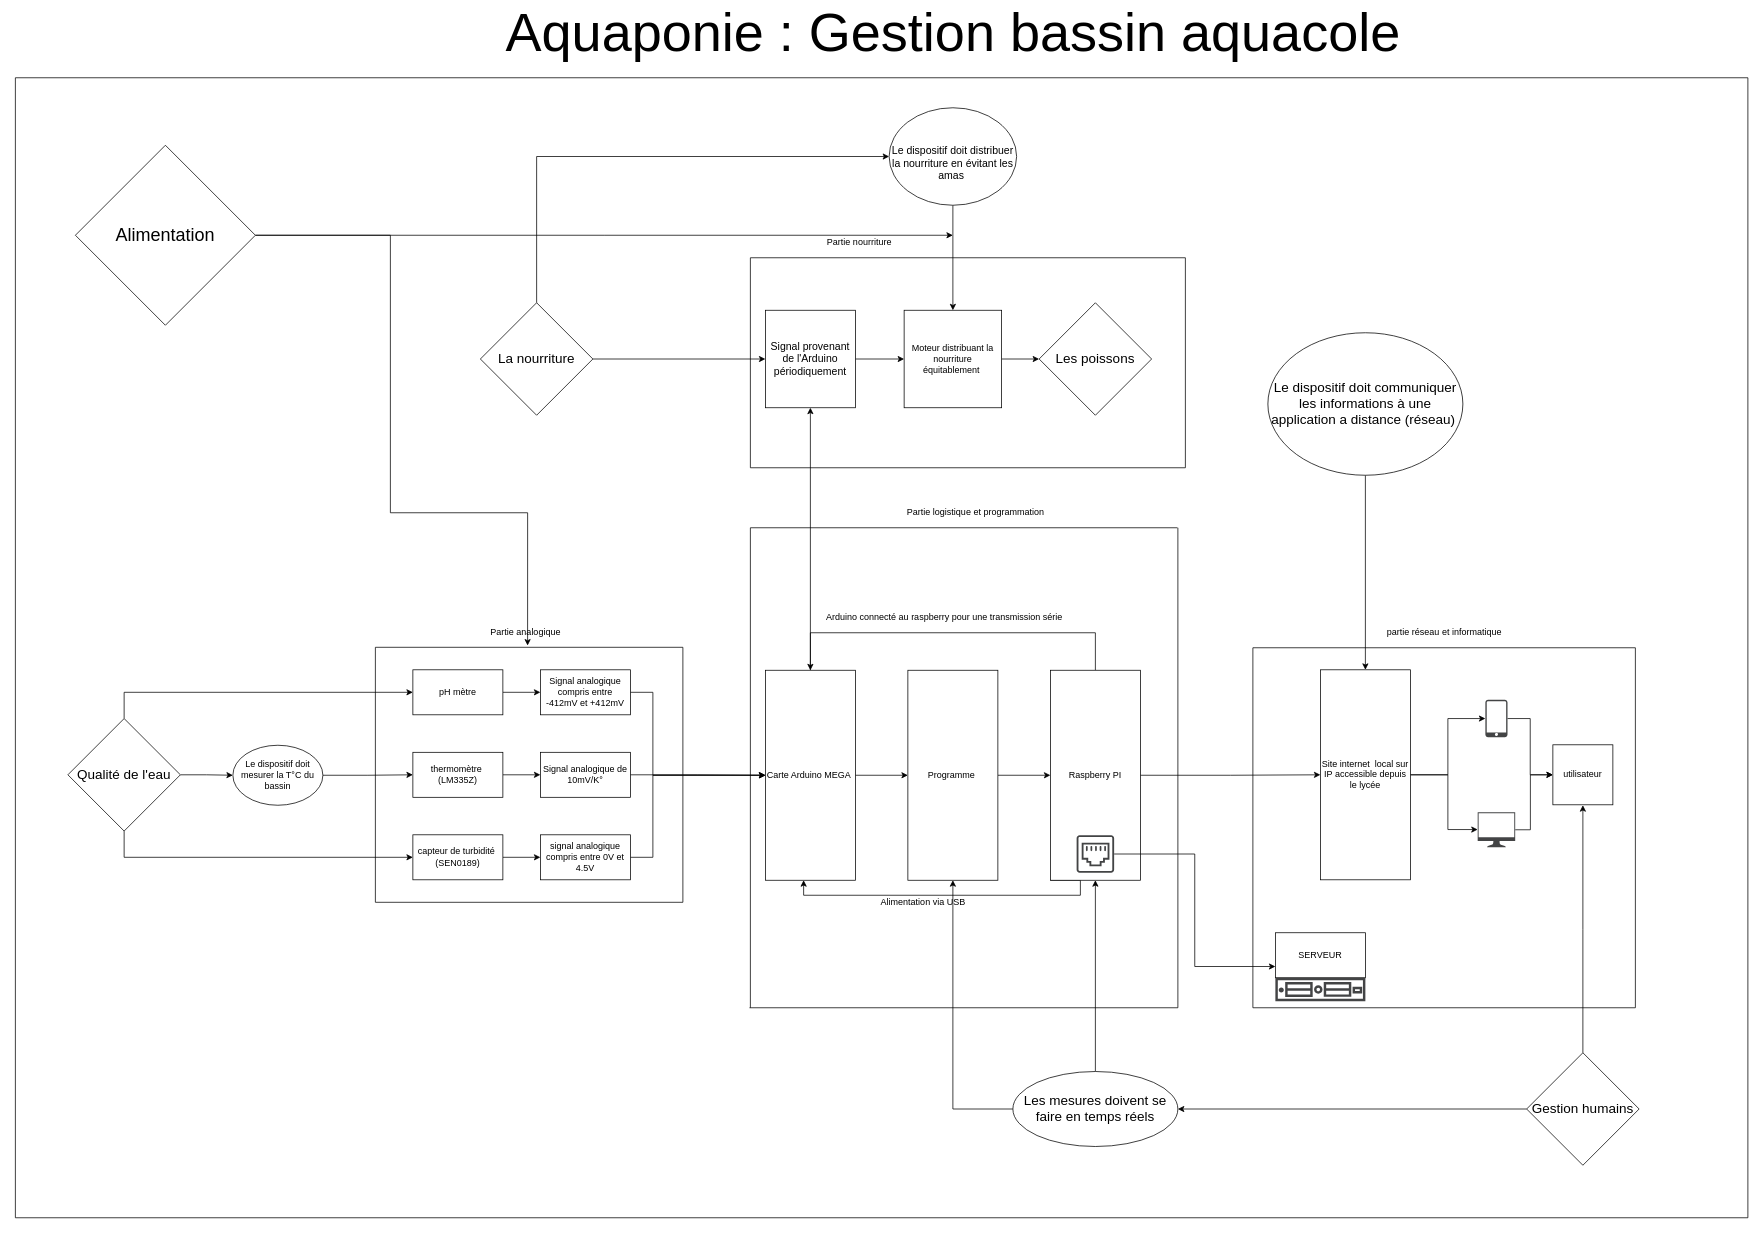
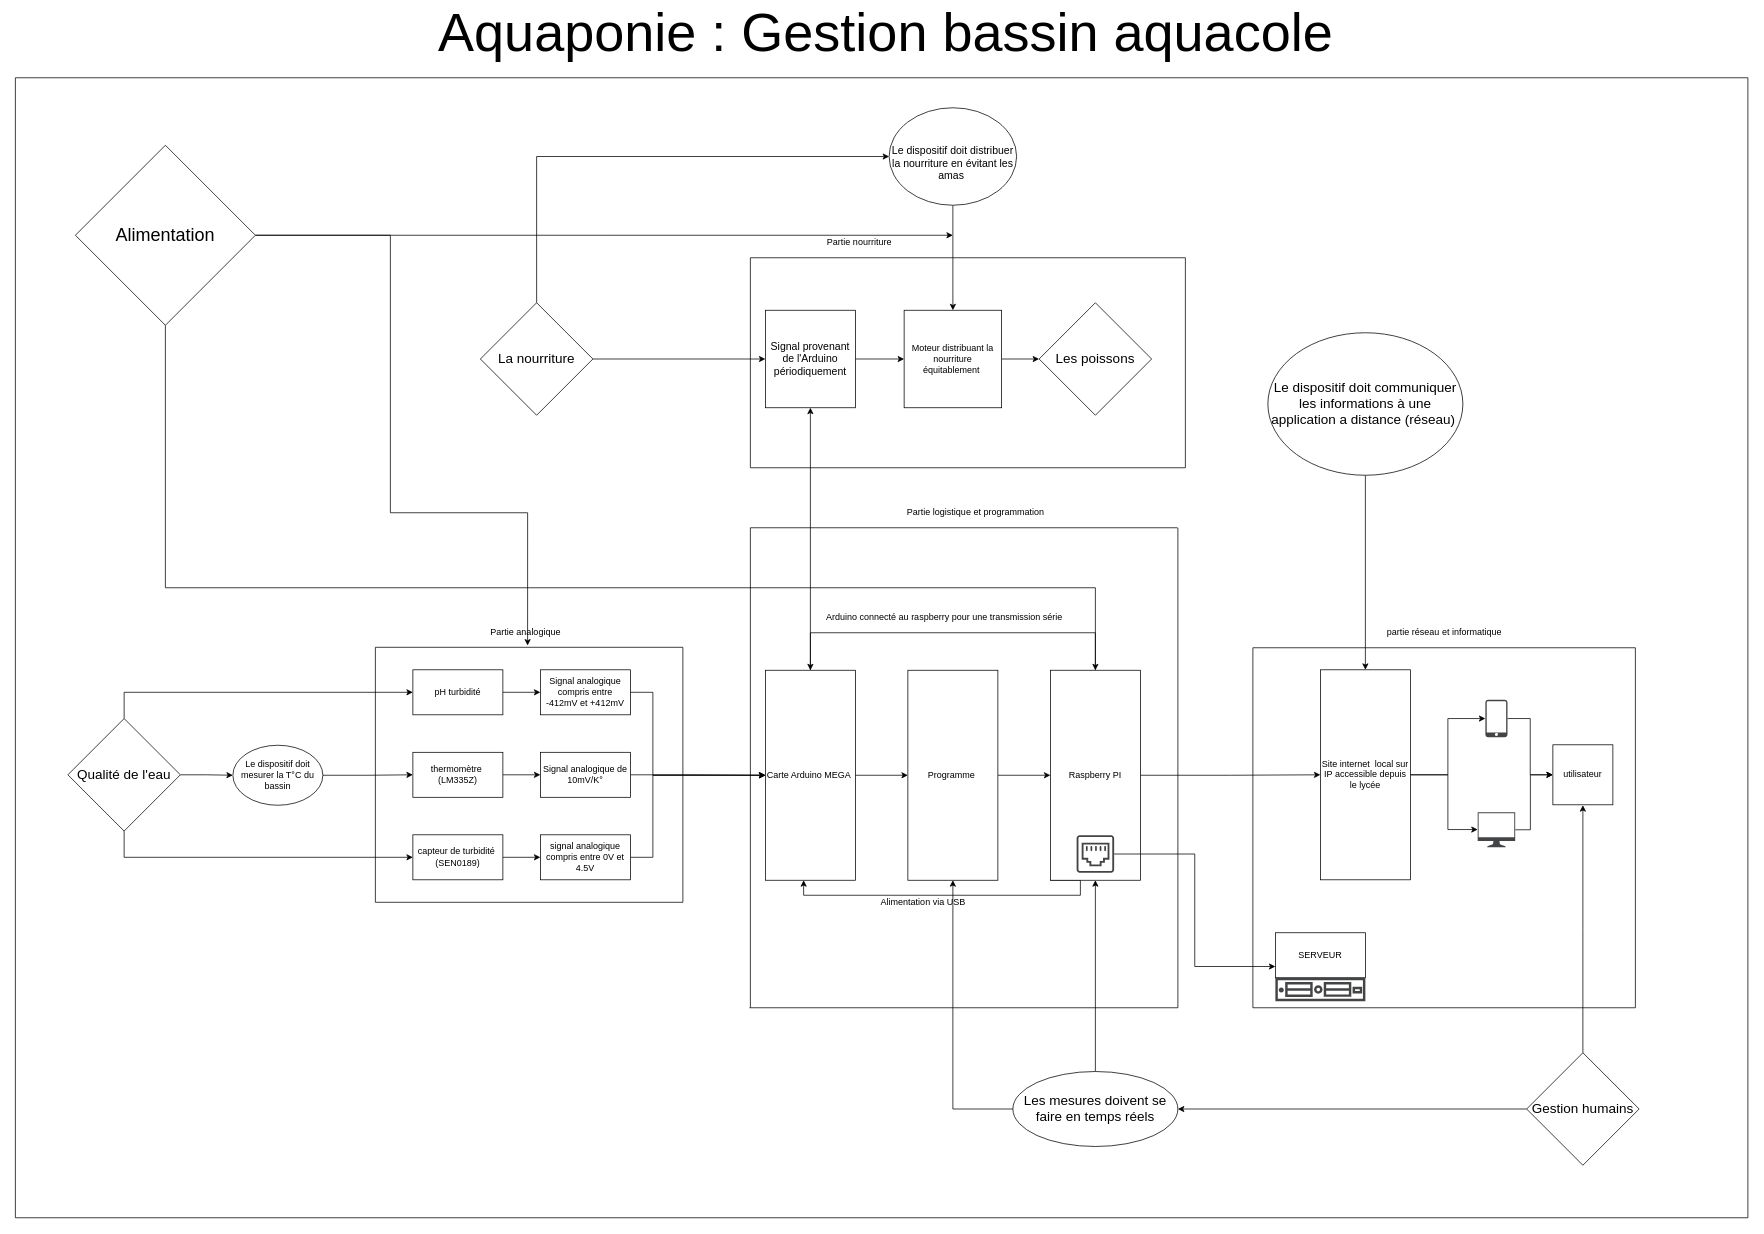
(953, 33) -> (885, 33)
none -> (520, 588)
(458, 692) -> (458, 692)
